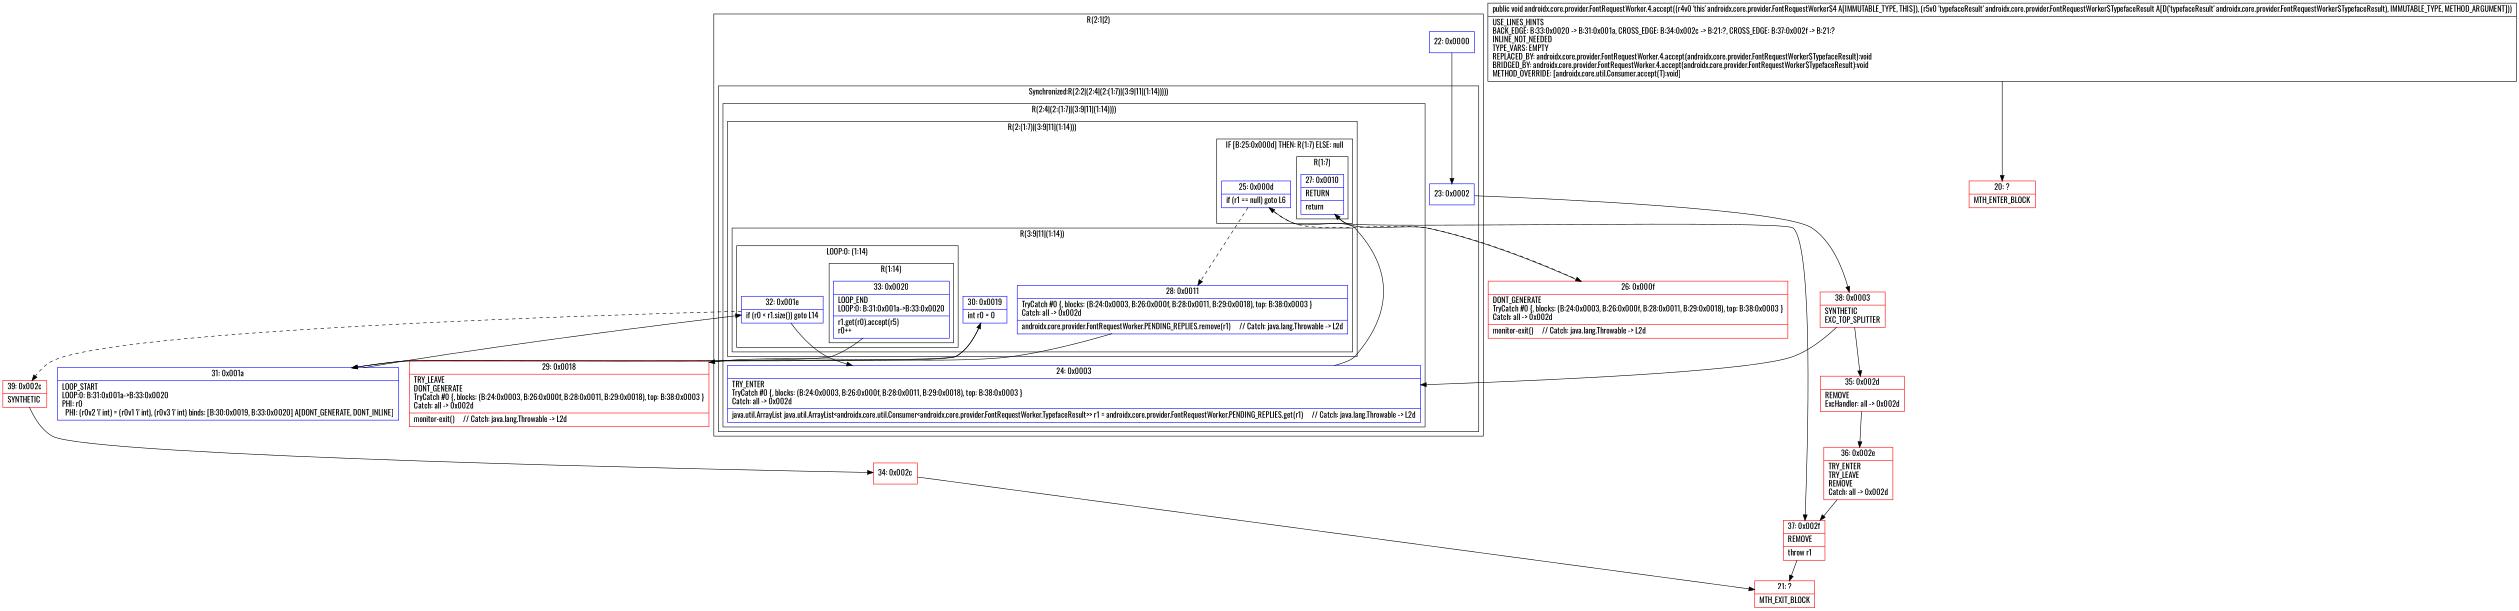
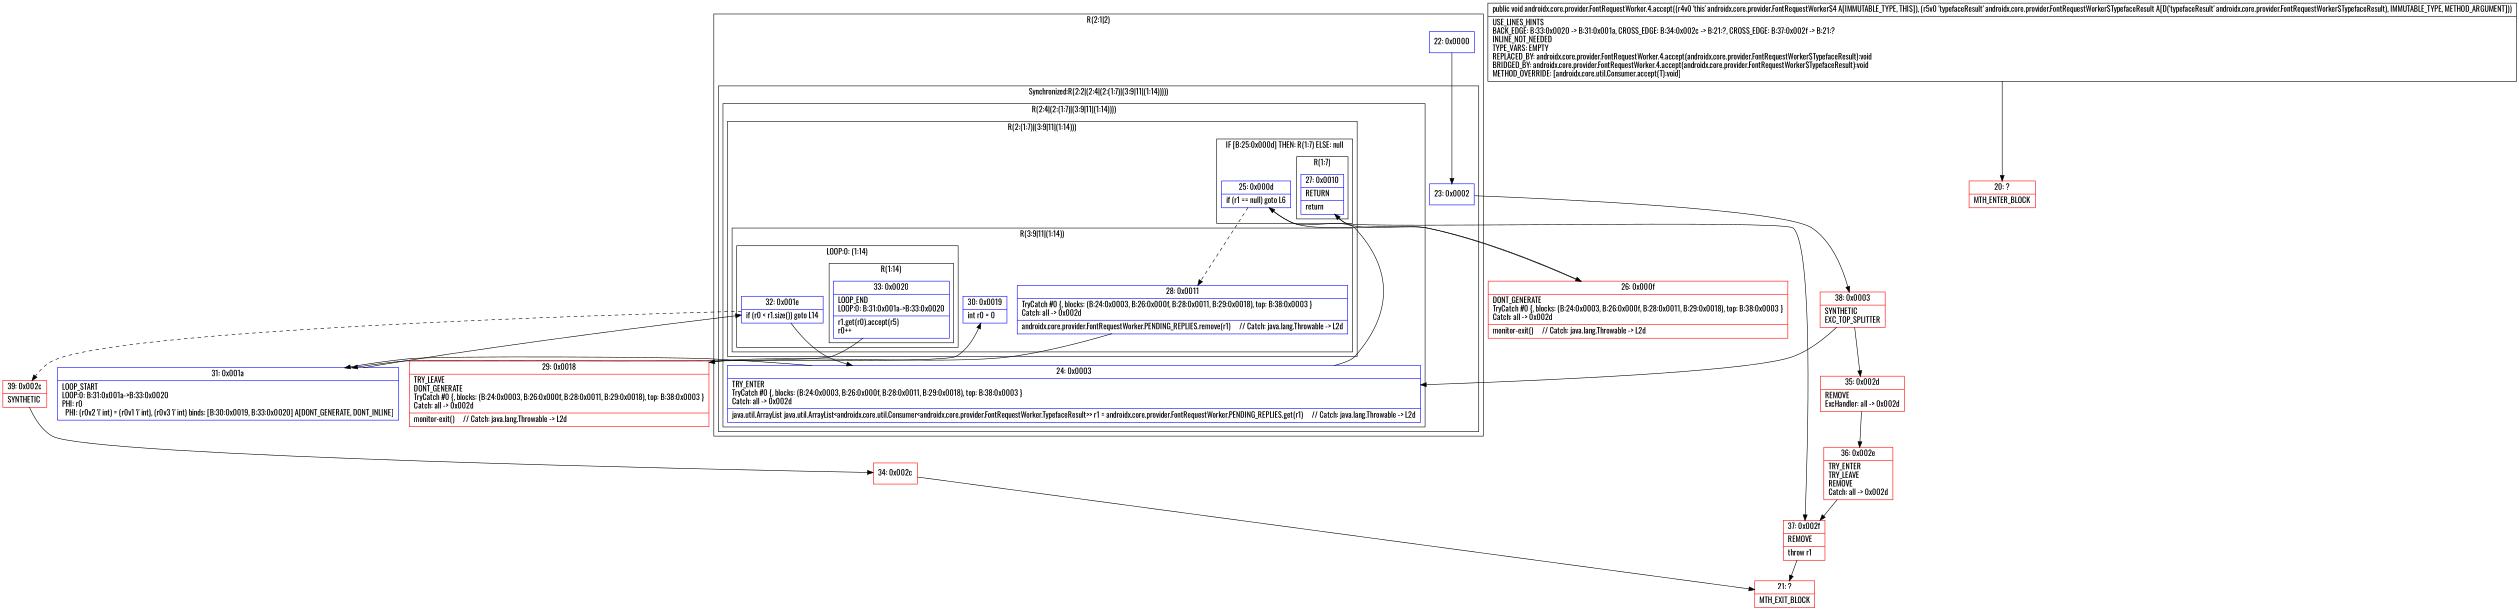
(1424, 228) -> (1424, 228)
(678, 361) -> (581, 357)
